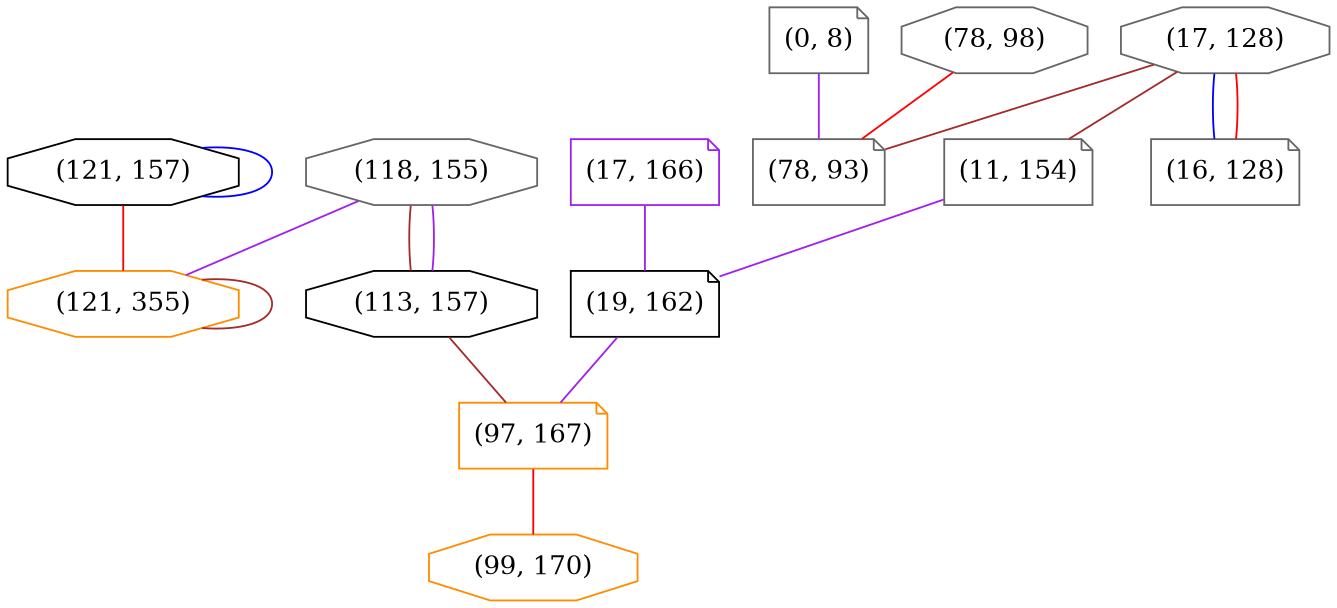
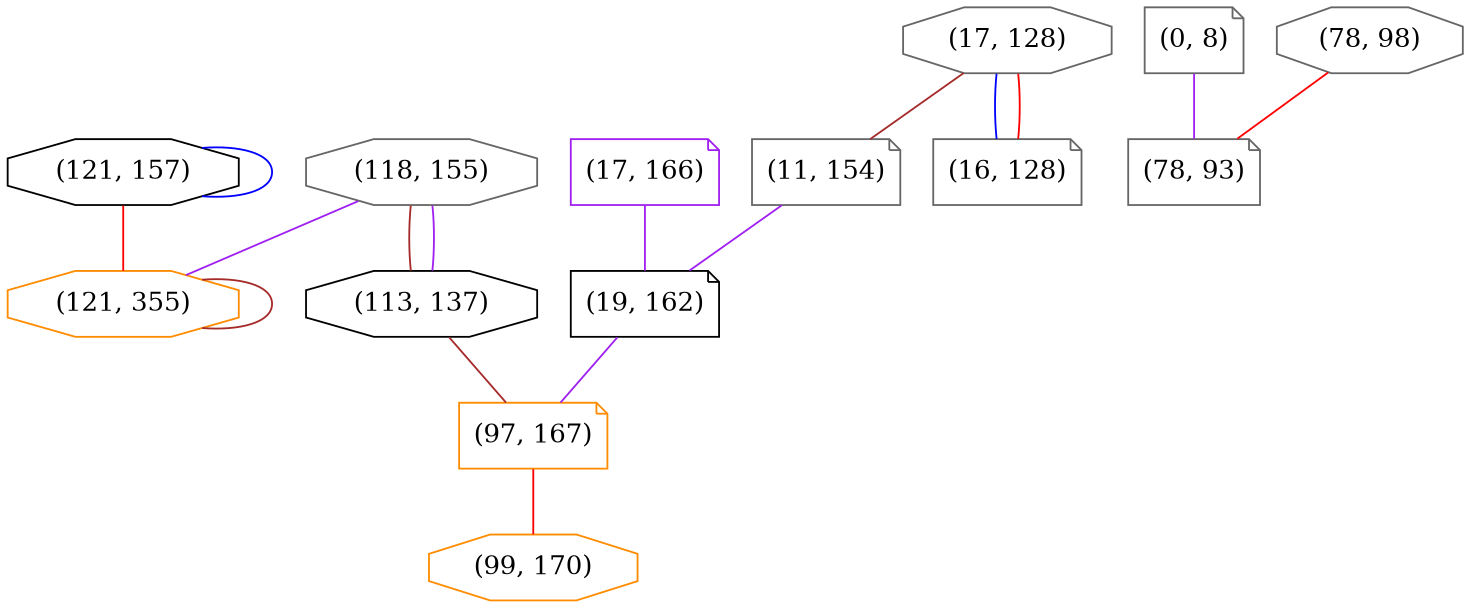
(1020, 107) -> none
(422, 304) -> (422, 304)
